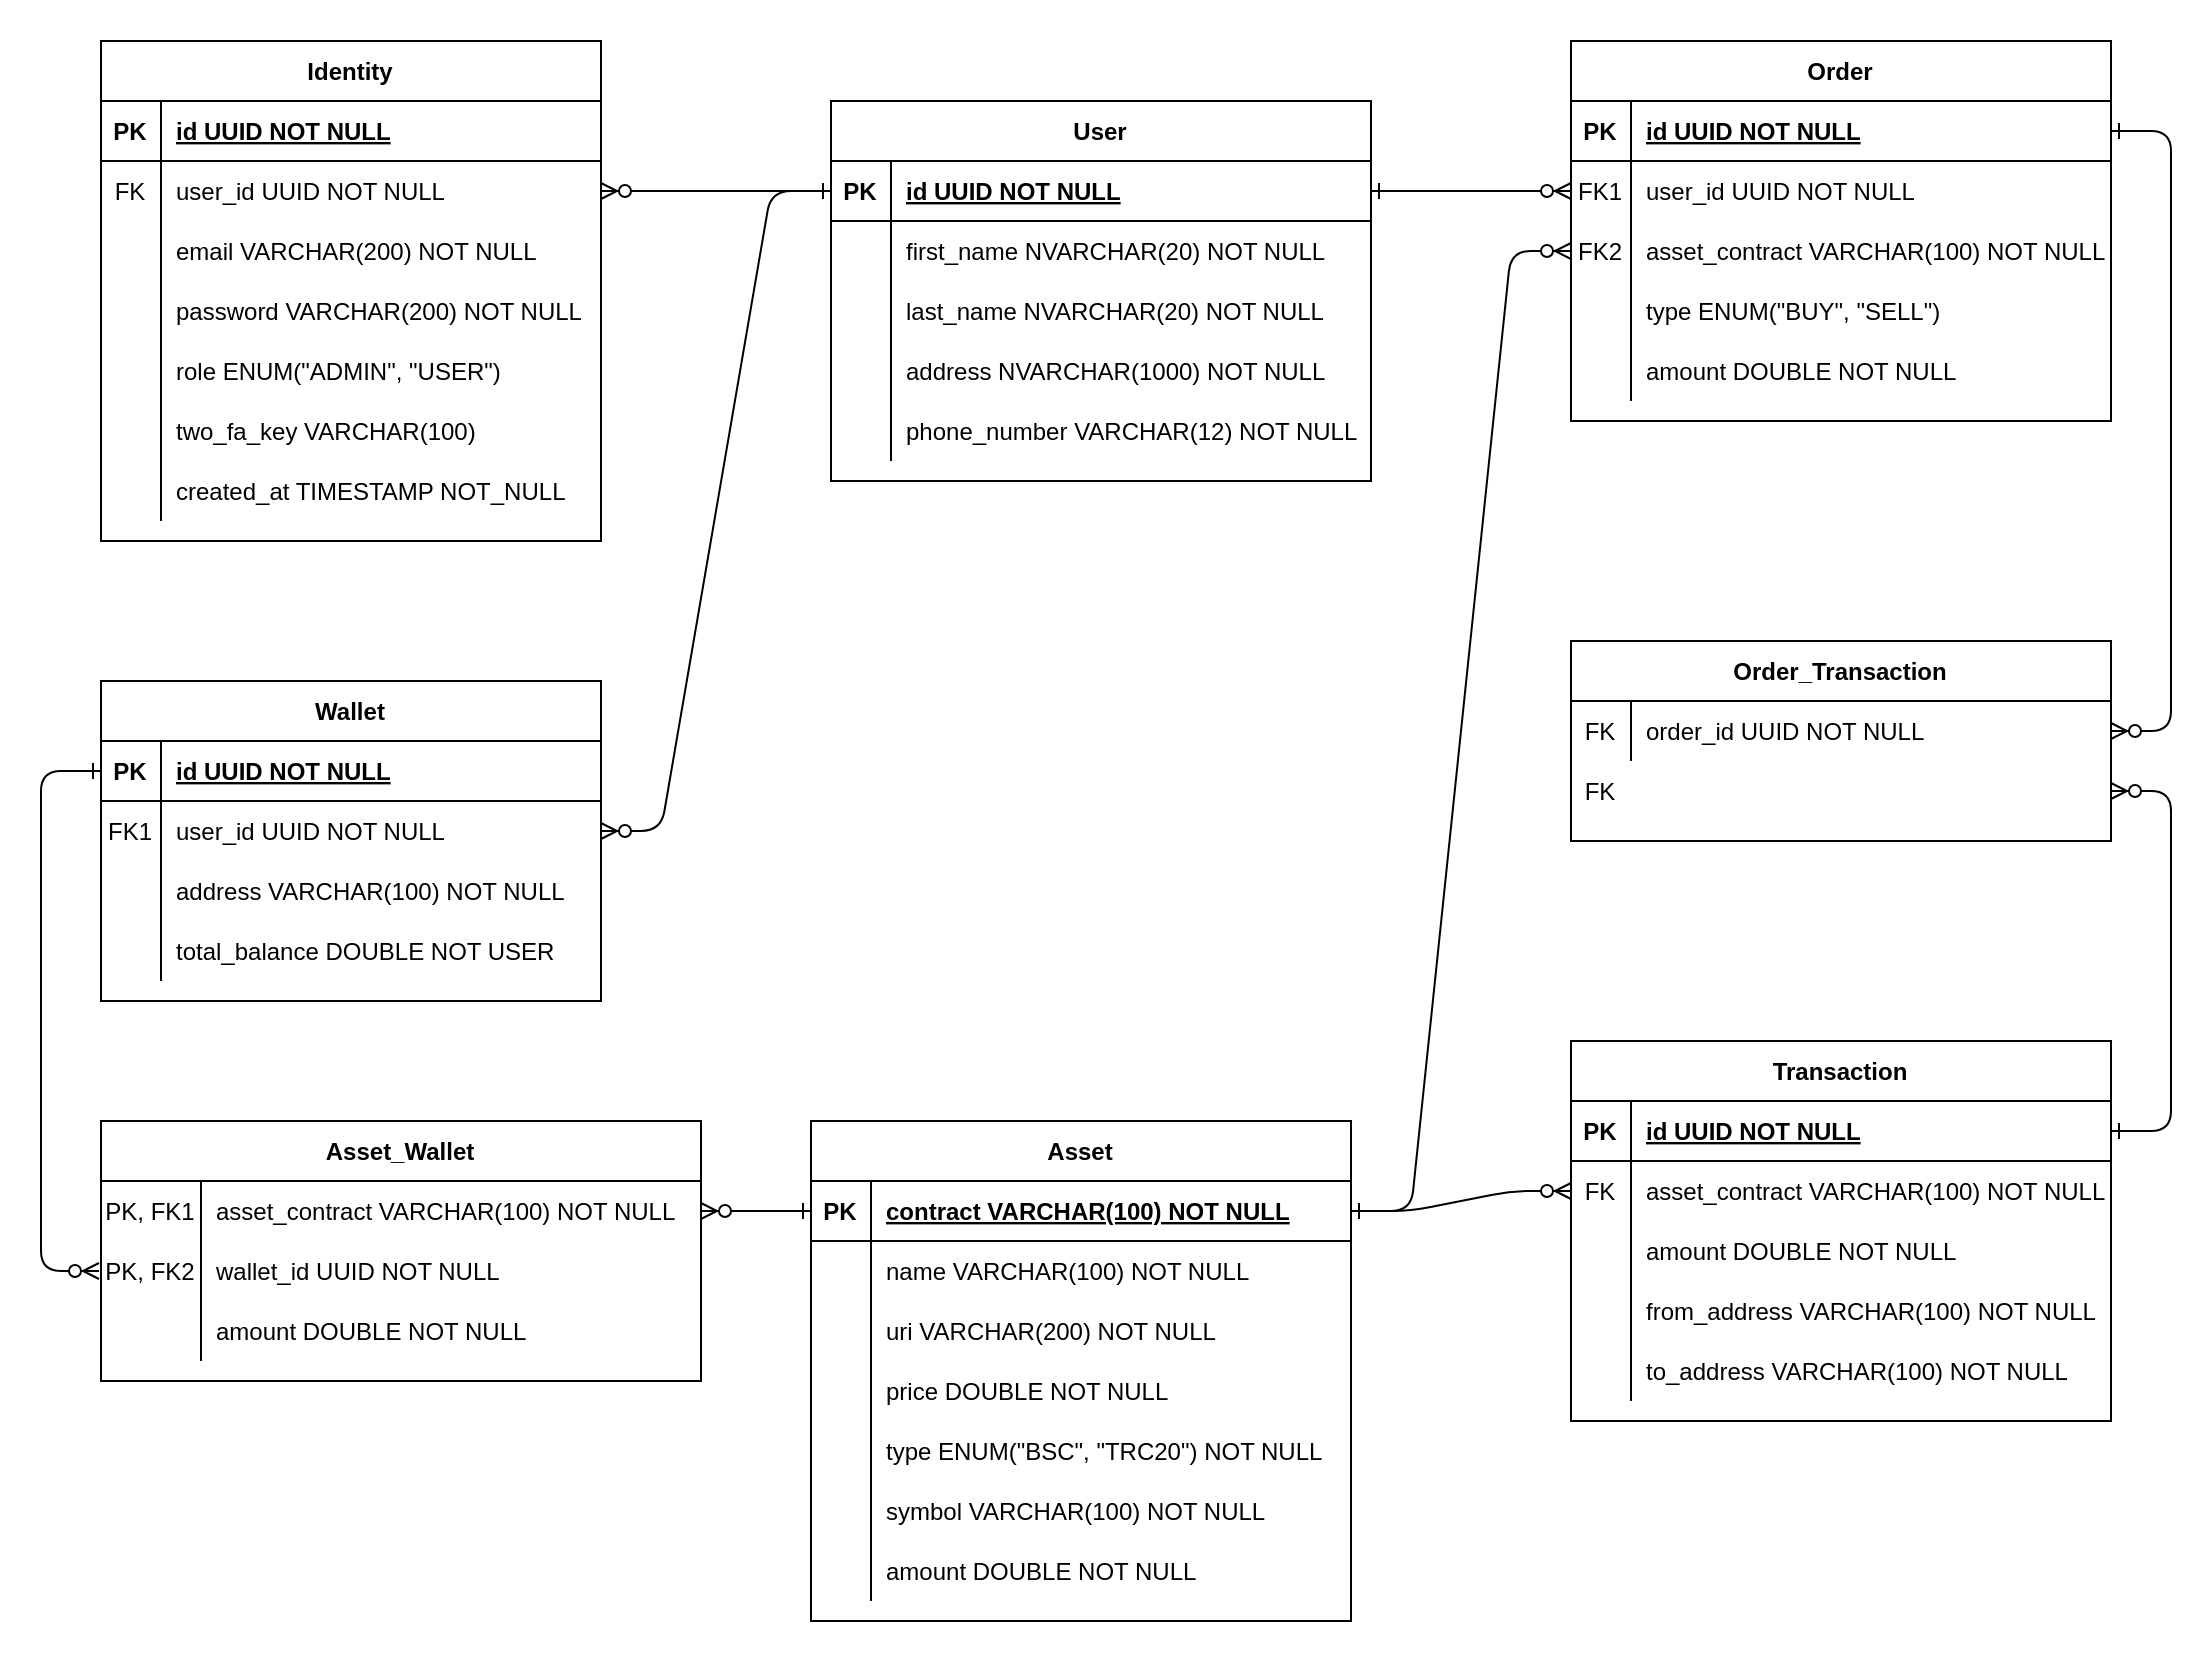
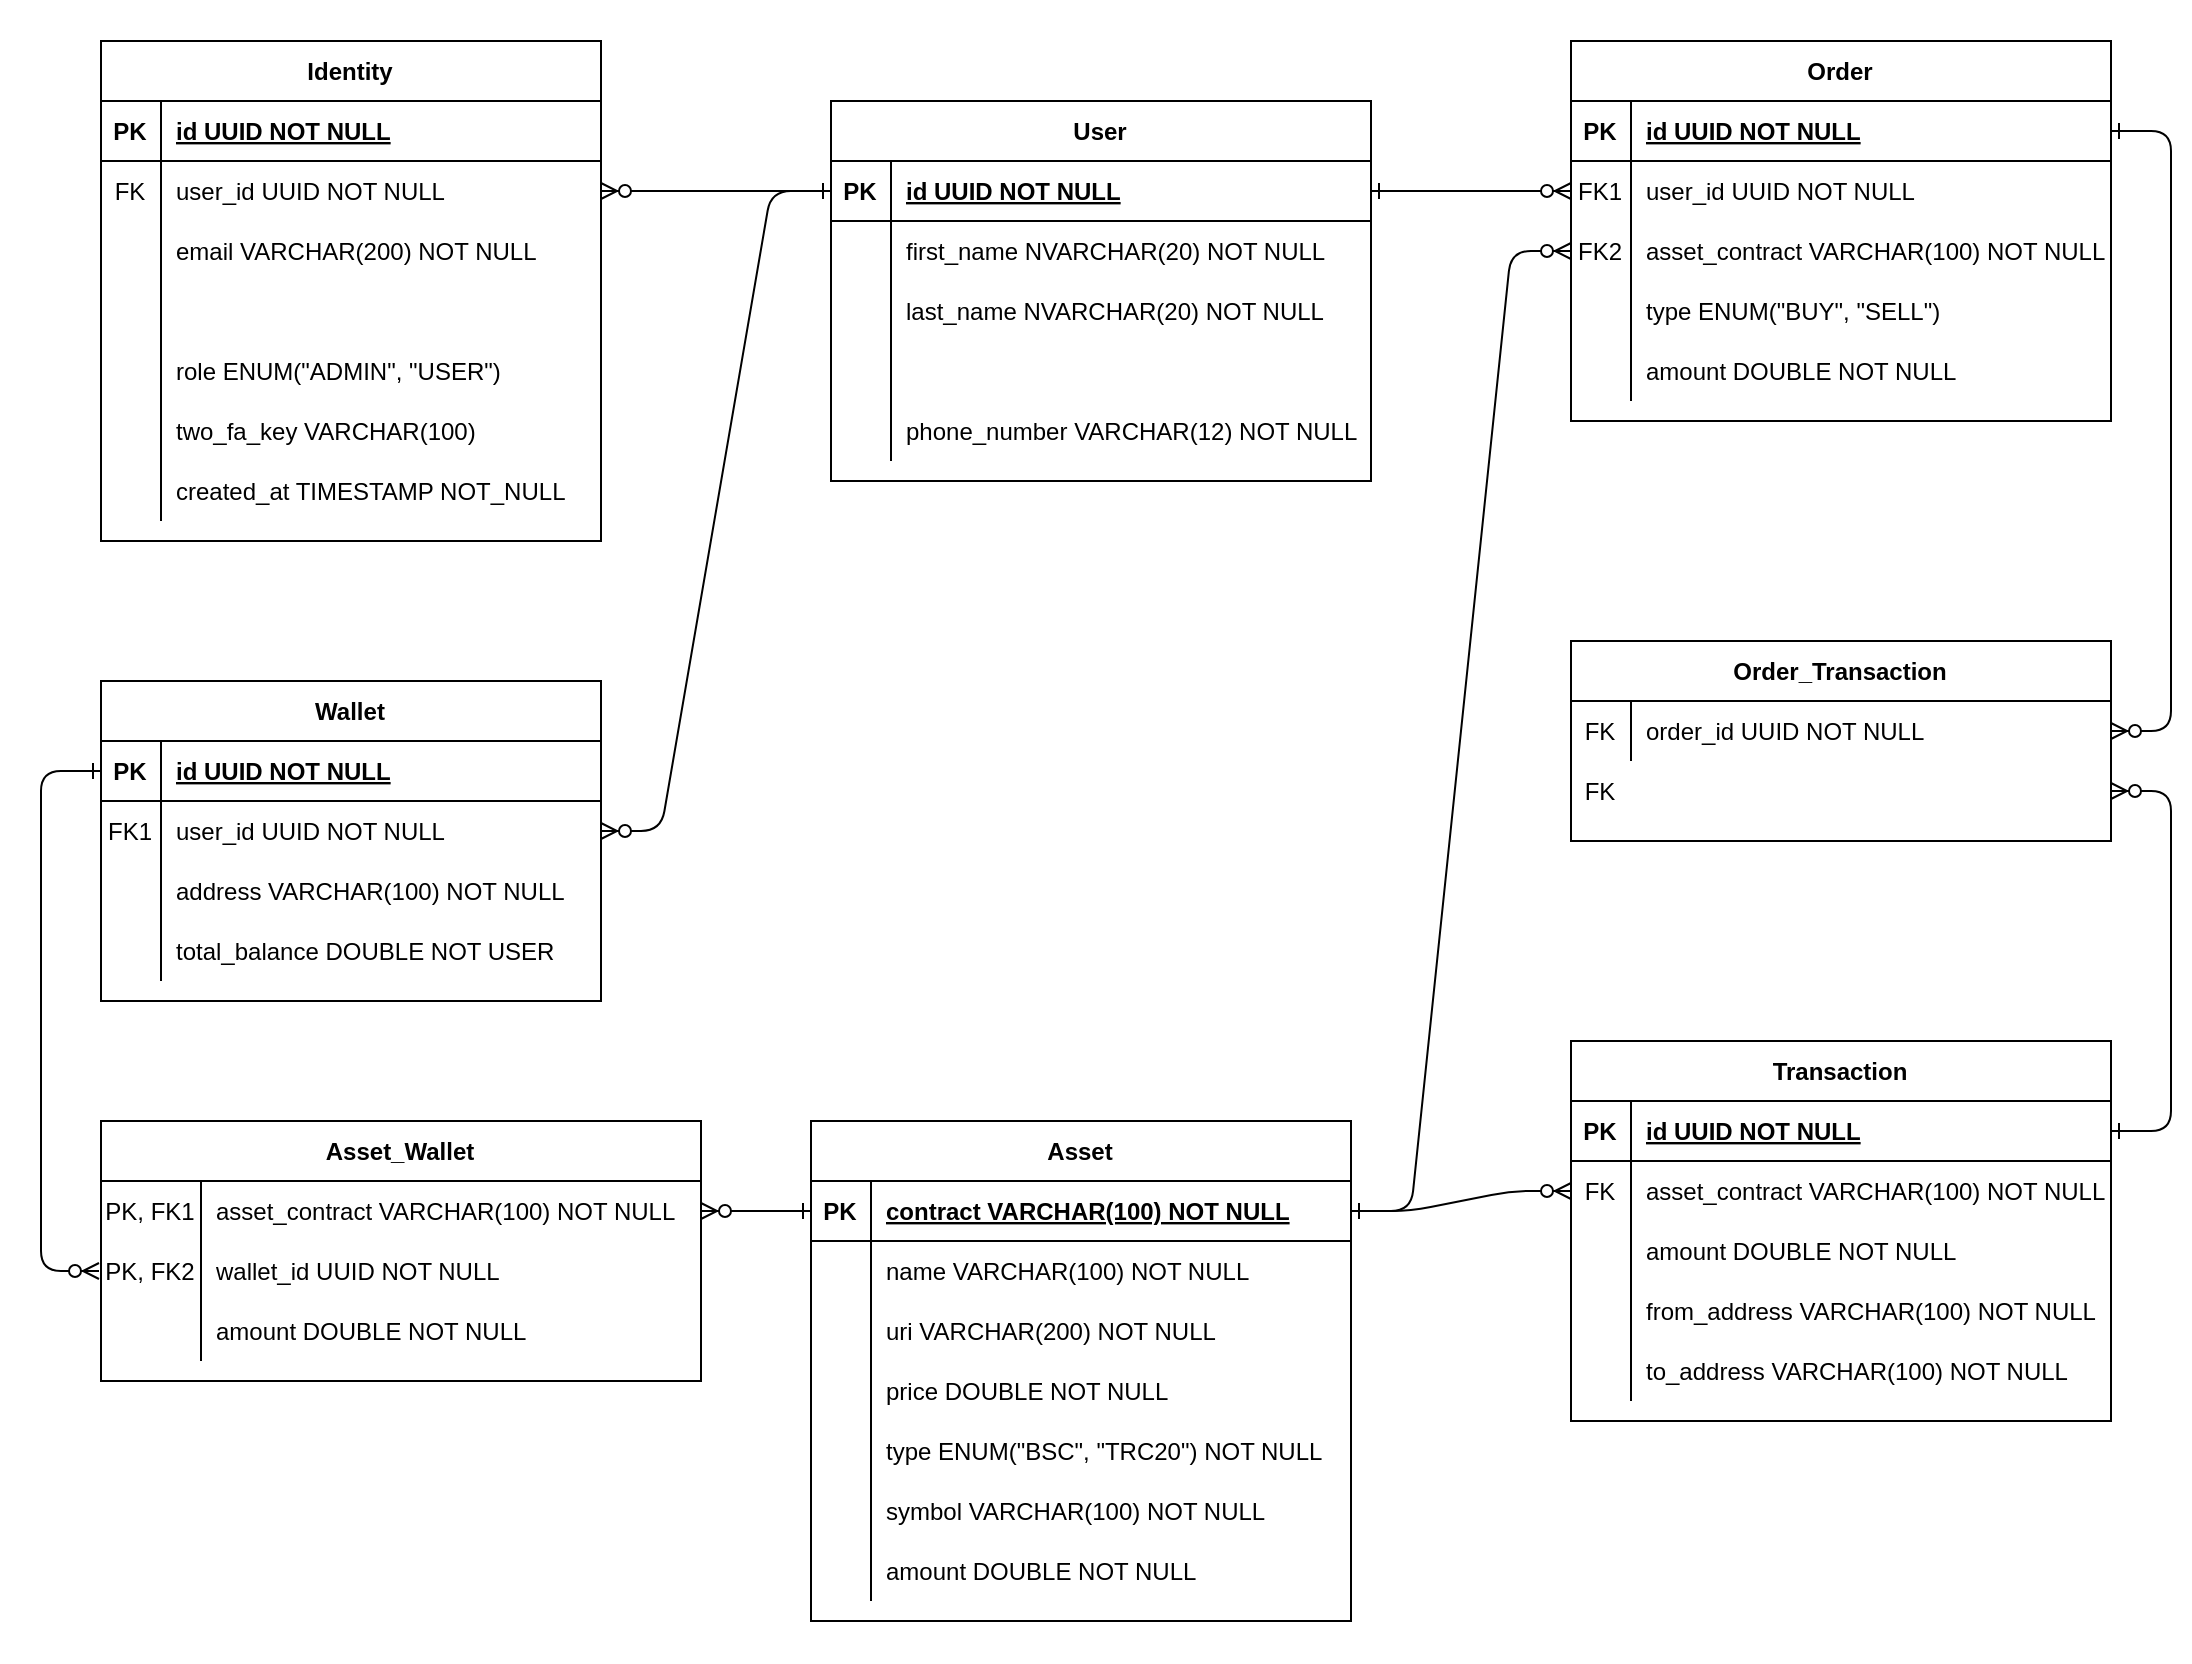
(381, 311) -> none
(1131, 371) -> none
